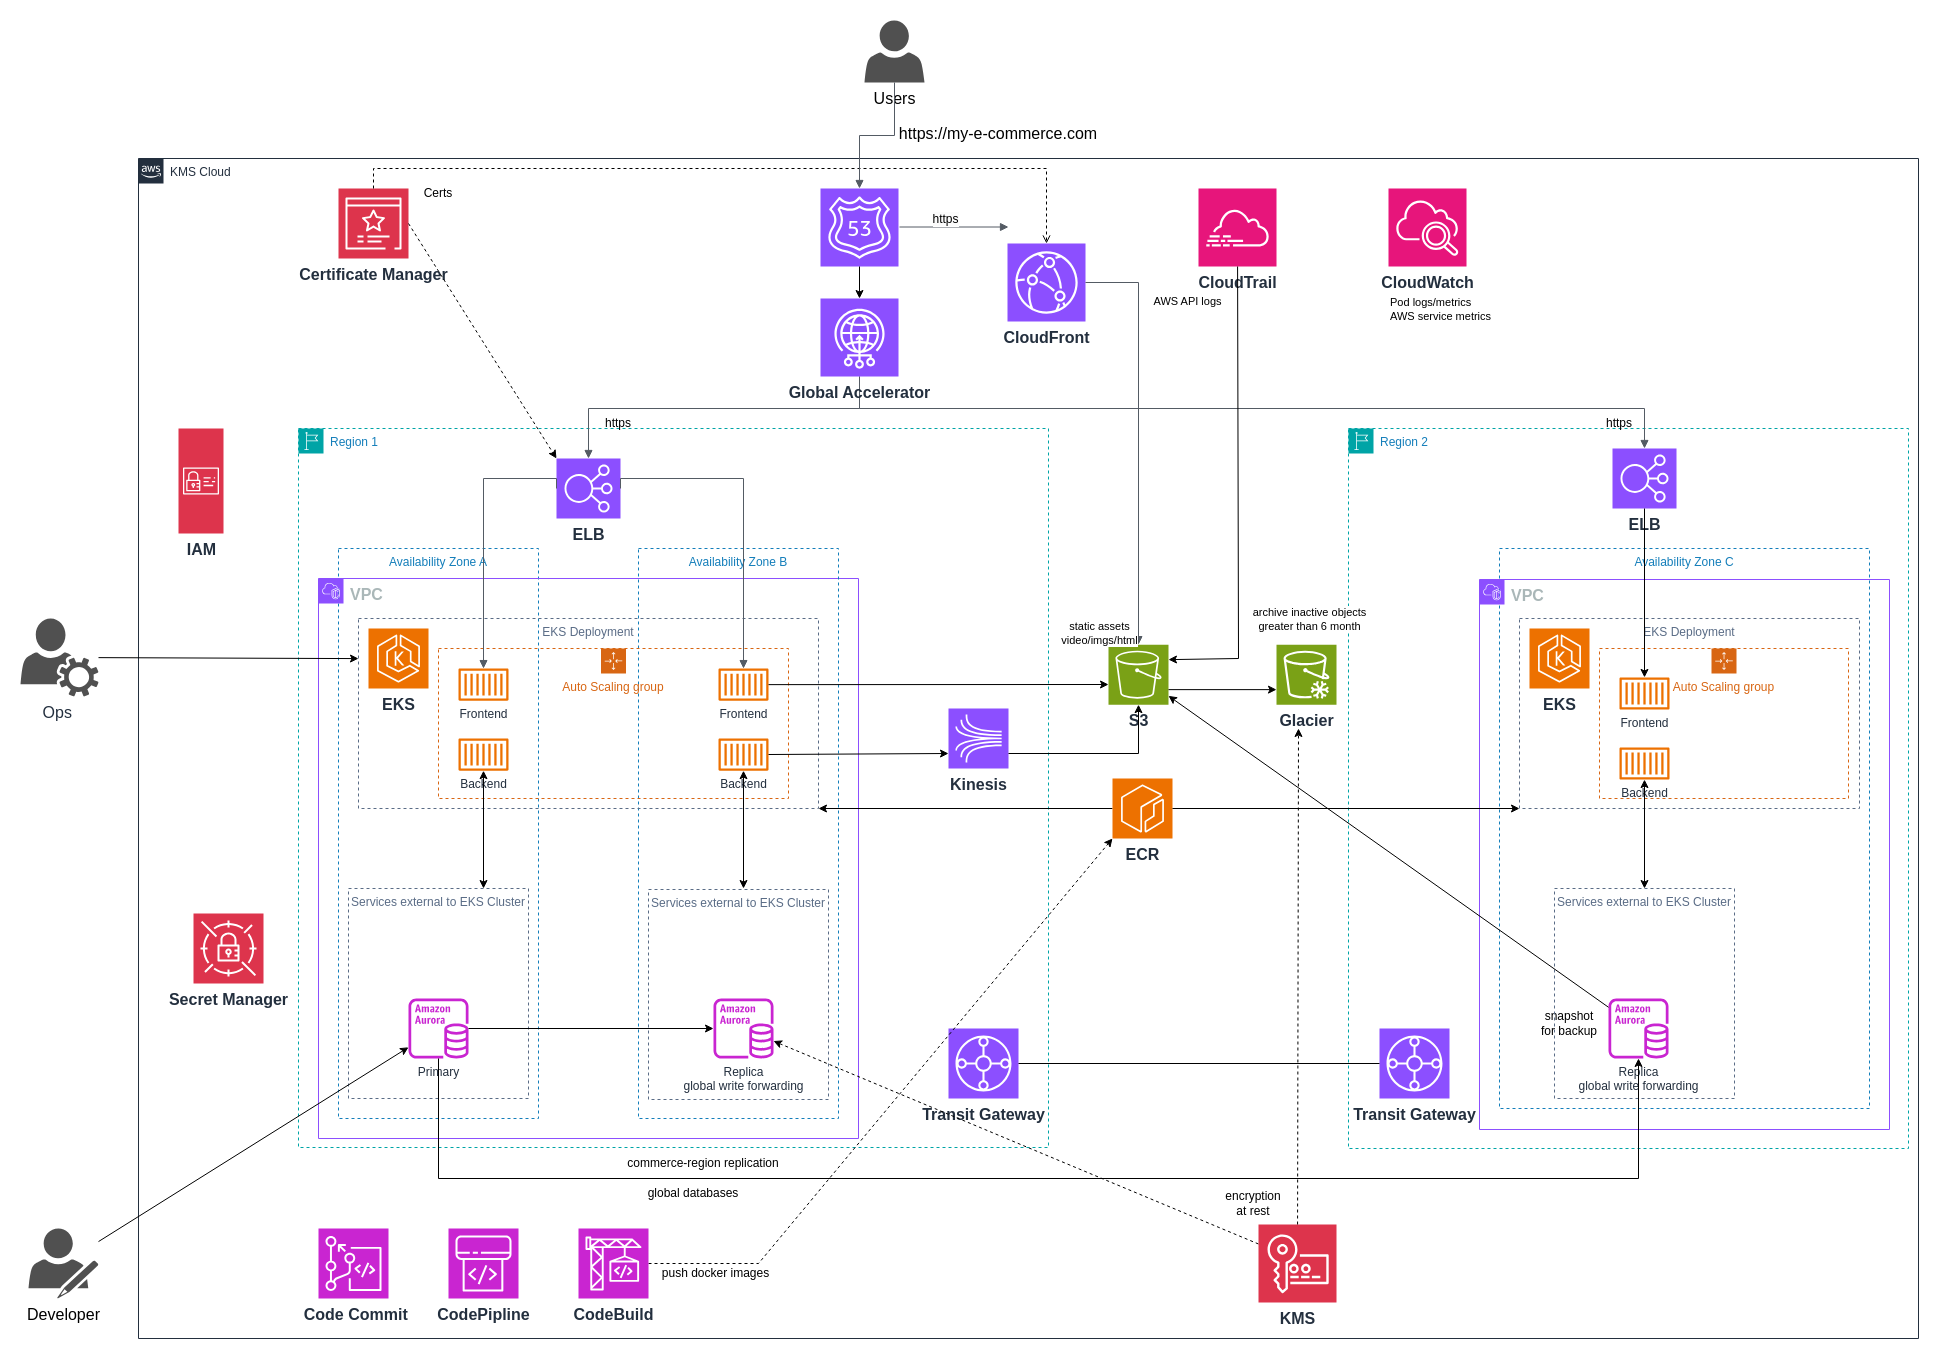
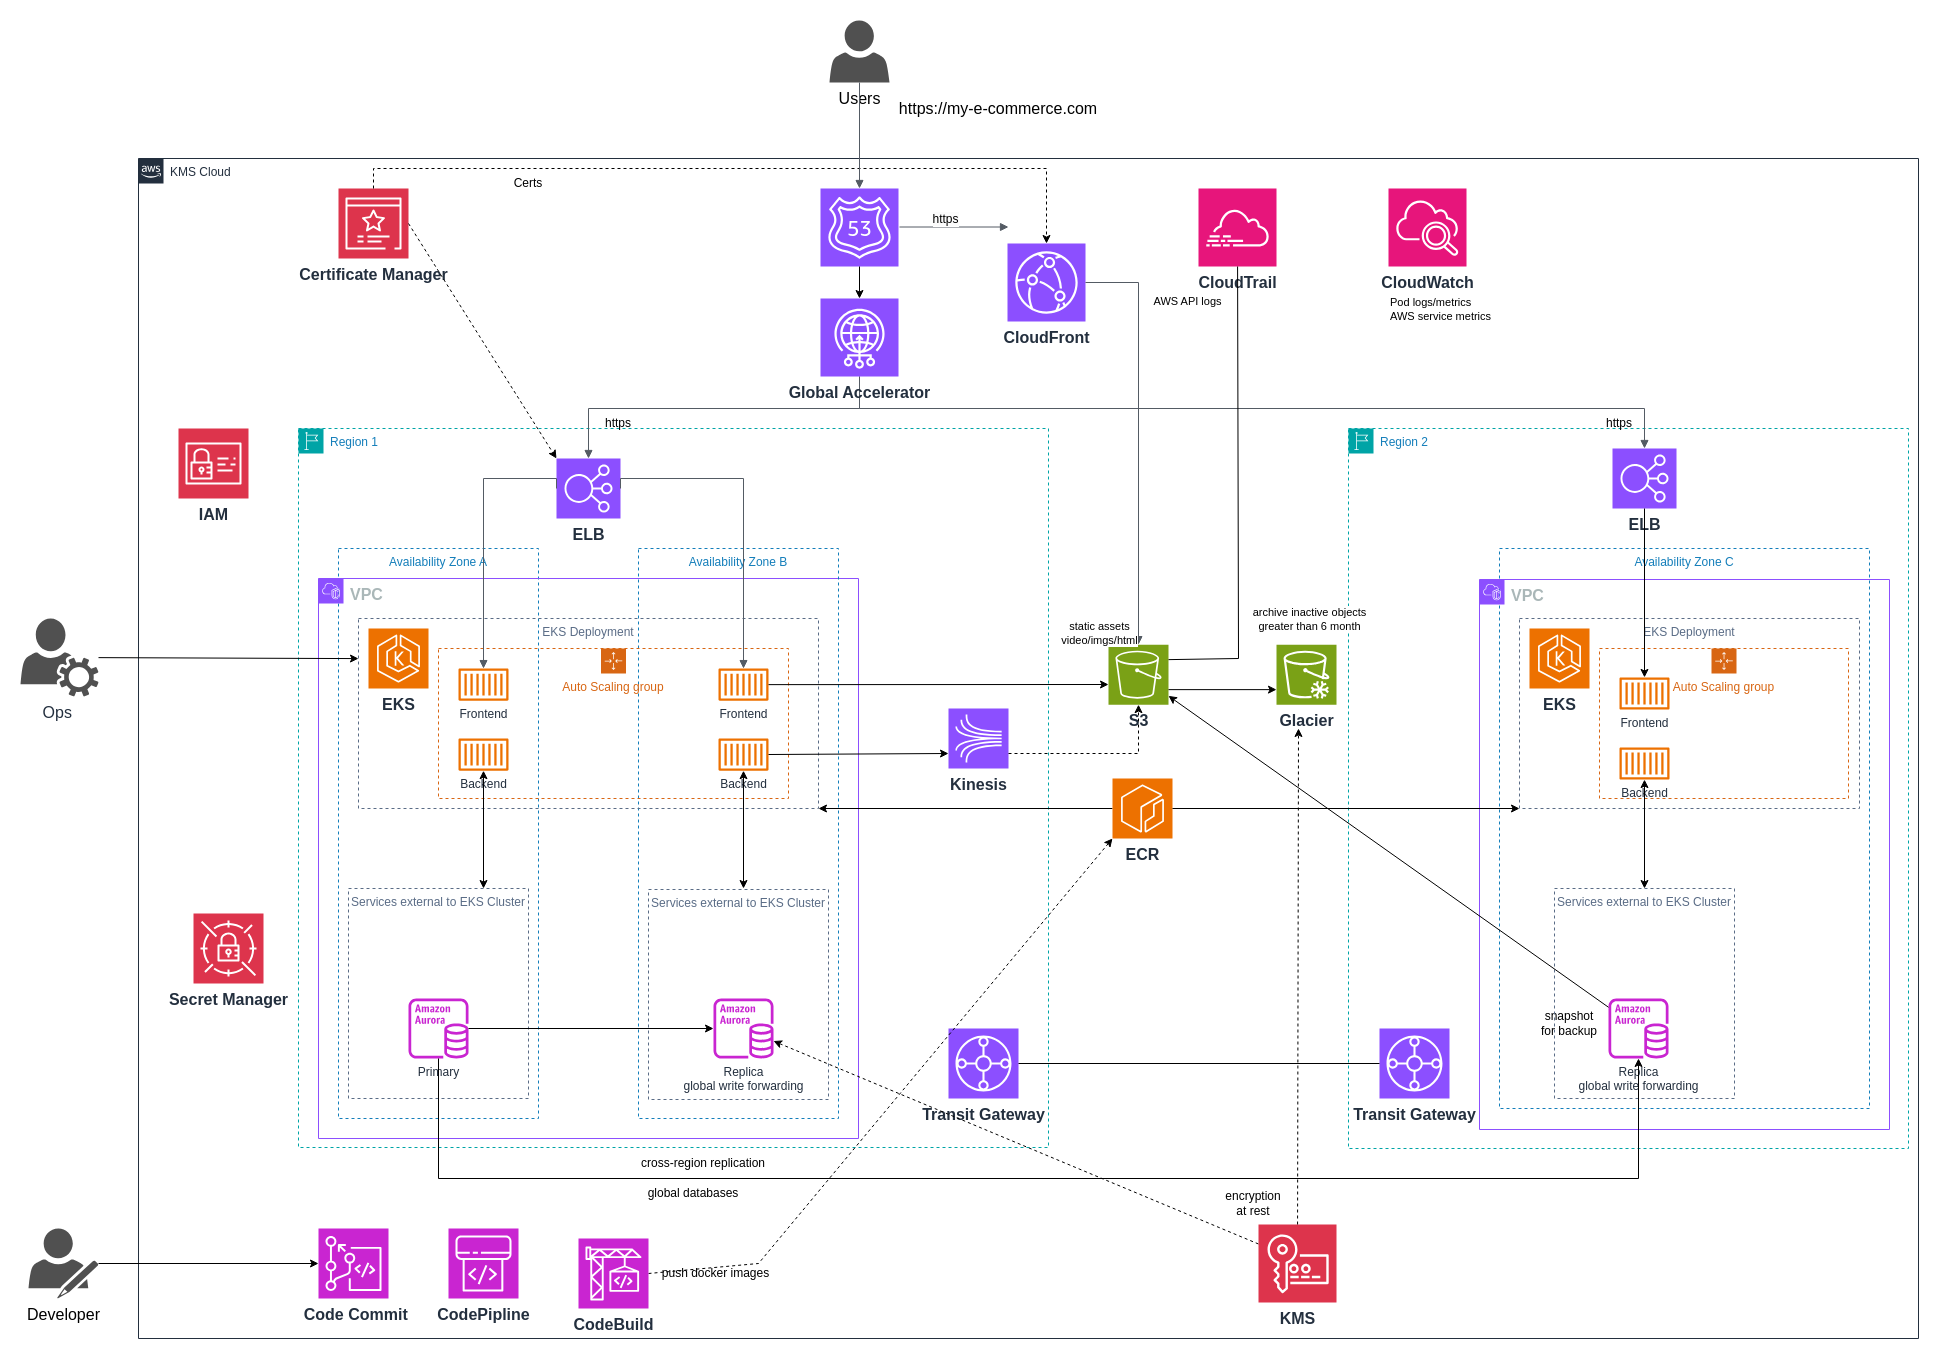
(895, 52) -> (860, 52)
(999, 134) -> (999, 109)
(439, 194) -> (529, 184)
(1047, 237) -> (1047, 235)
(201, 481) -> (214, 464)
(1176, 660) -> (1174, 660)
(1095, 754) -> (1095, 754)
(250, 1146) -> (205, 1264)
(704, 1164) -> (704, 1164)
(614, 1264) -> (614, 1274)
